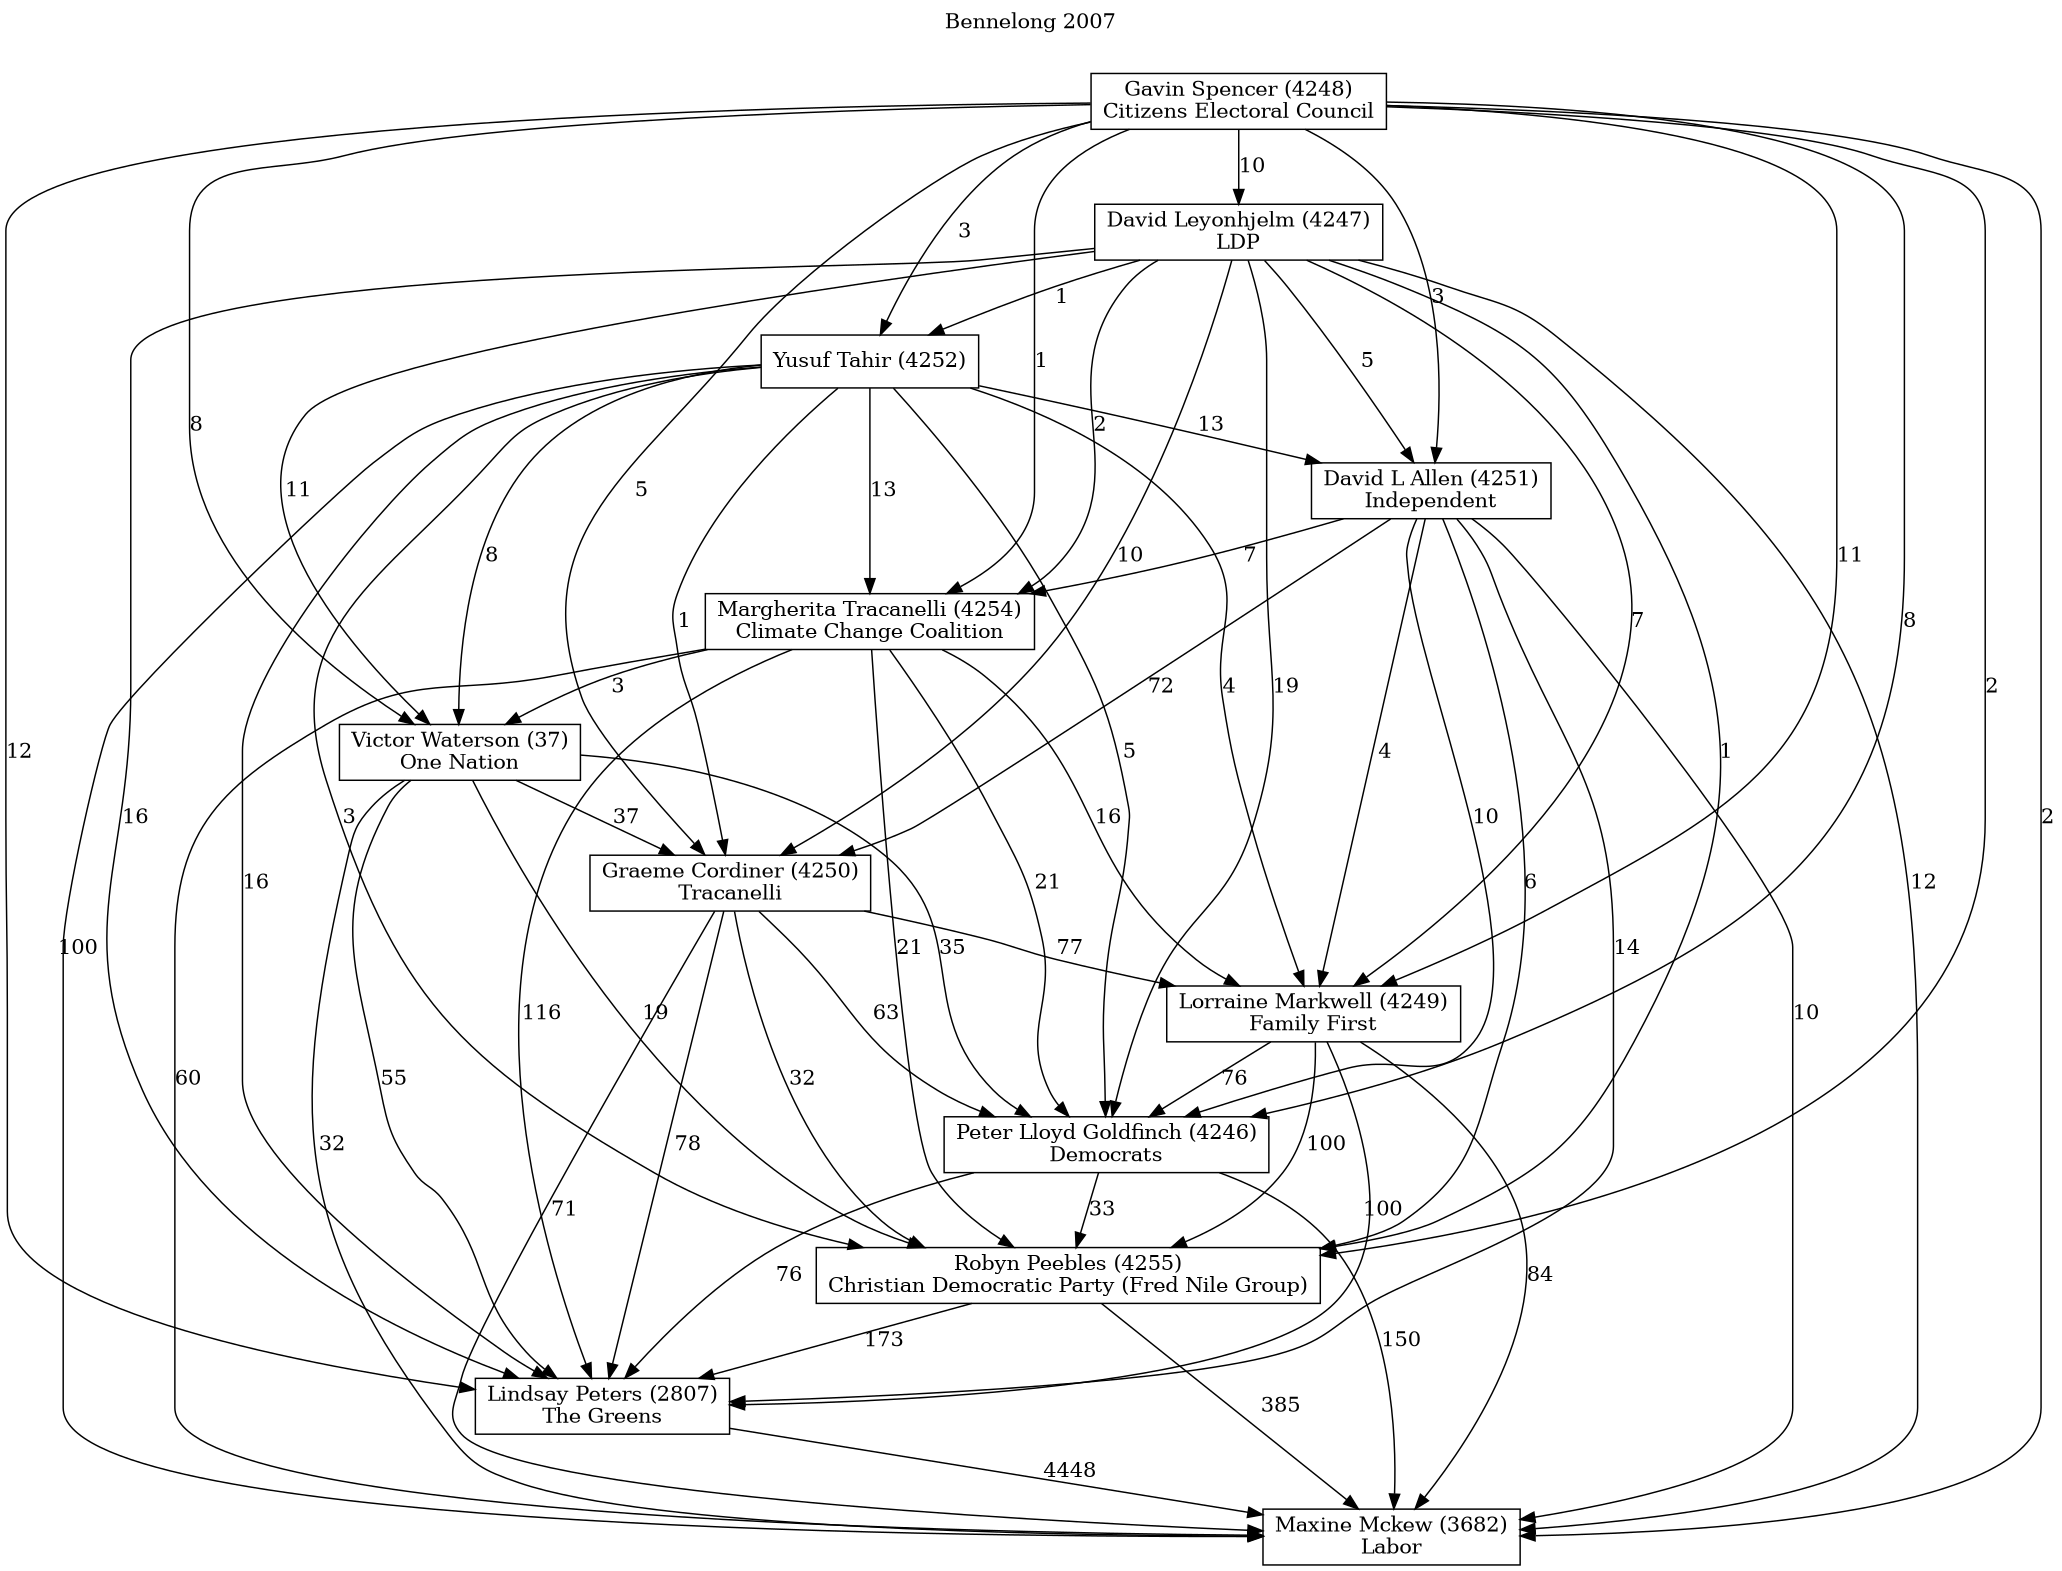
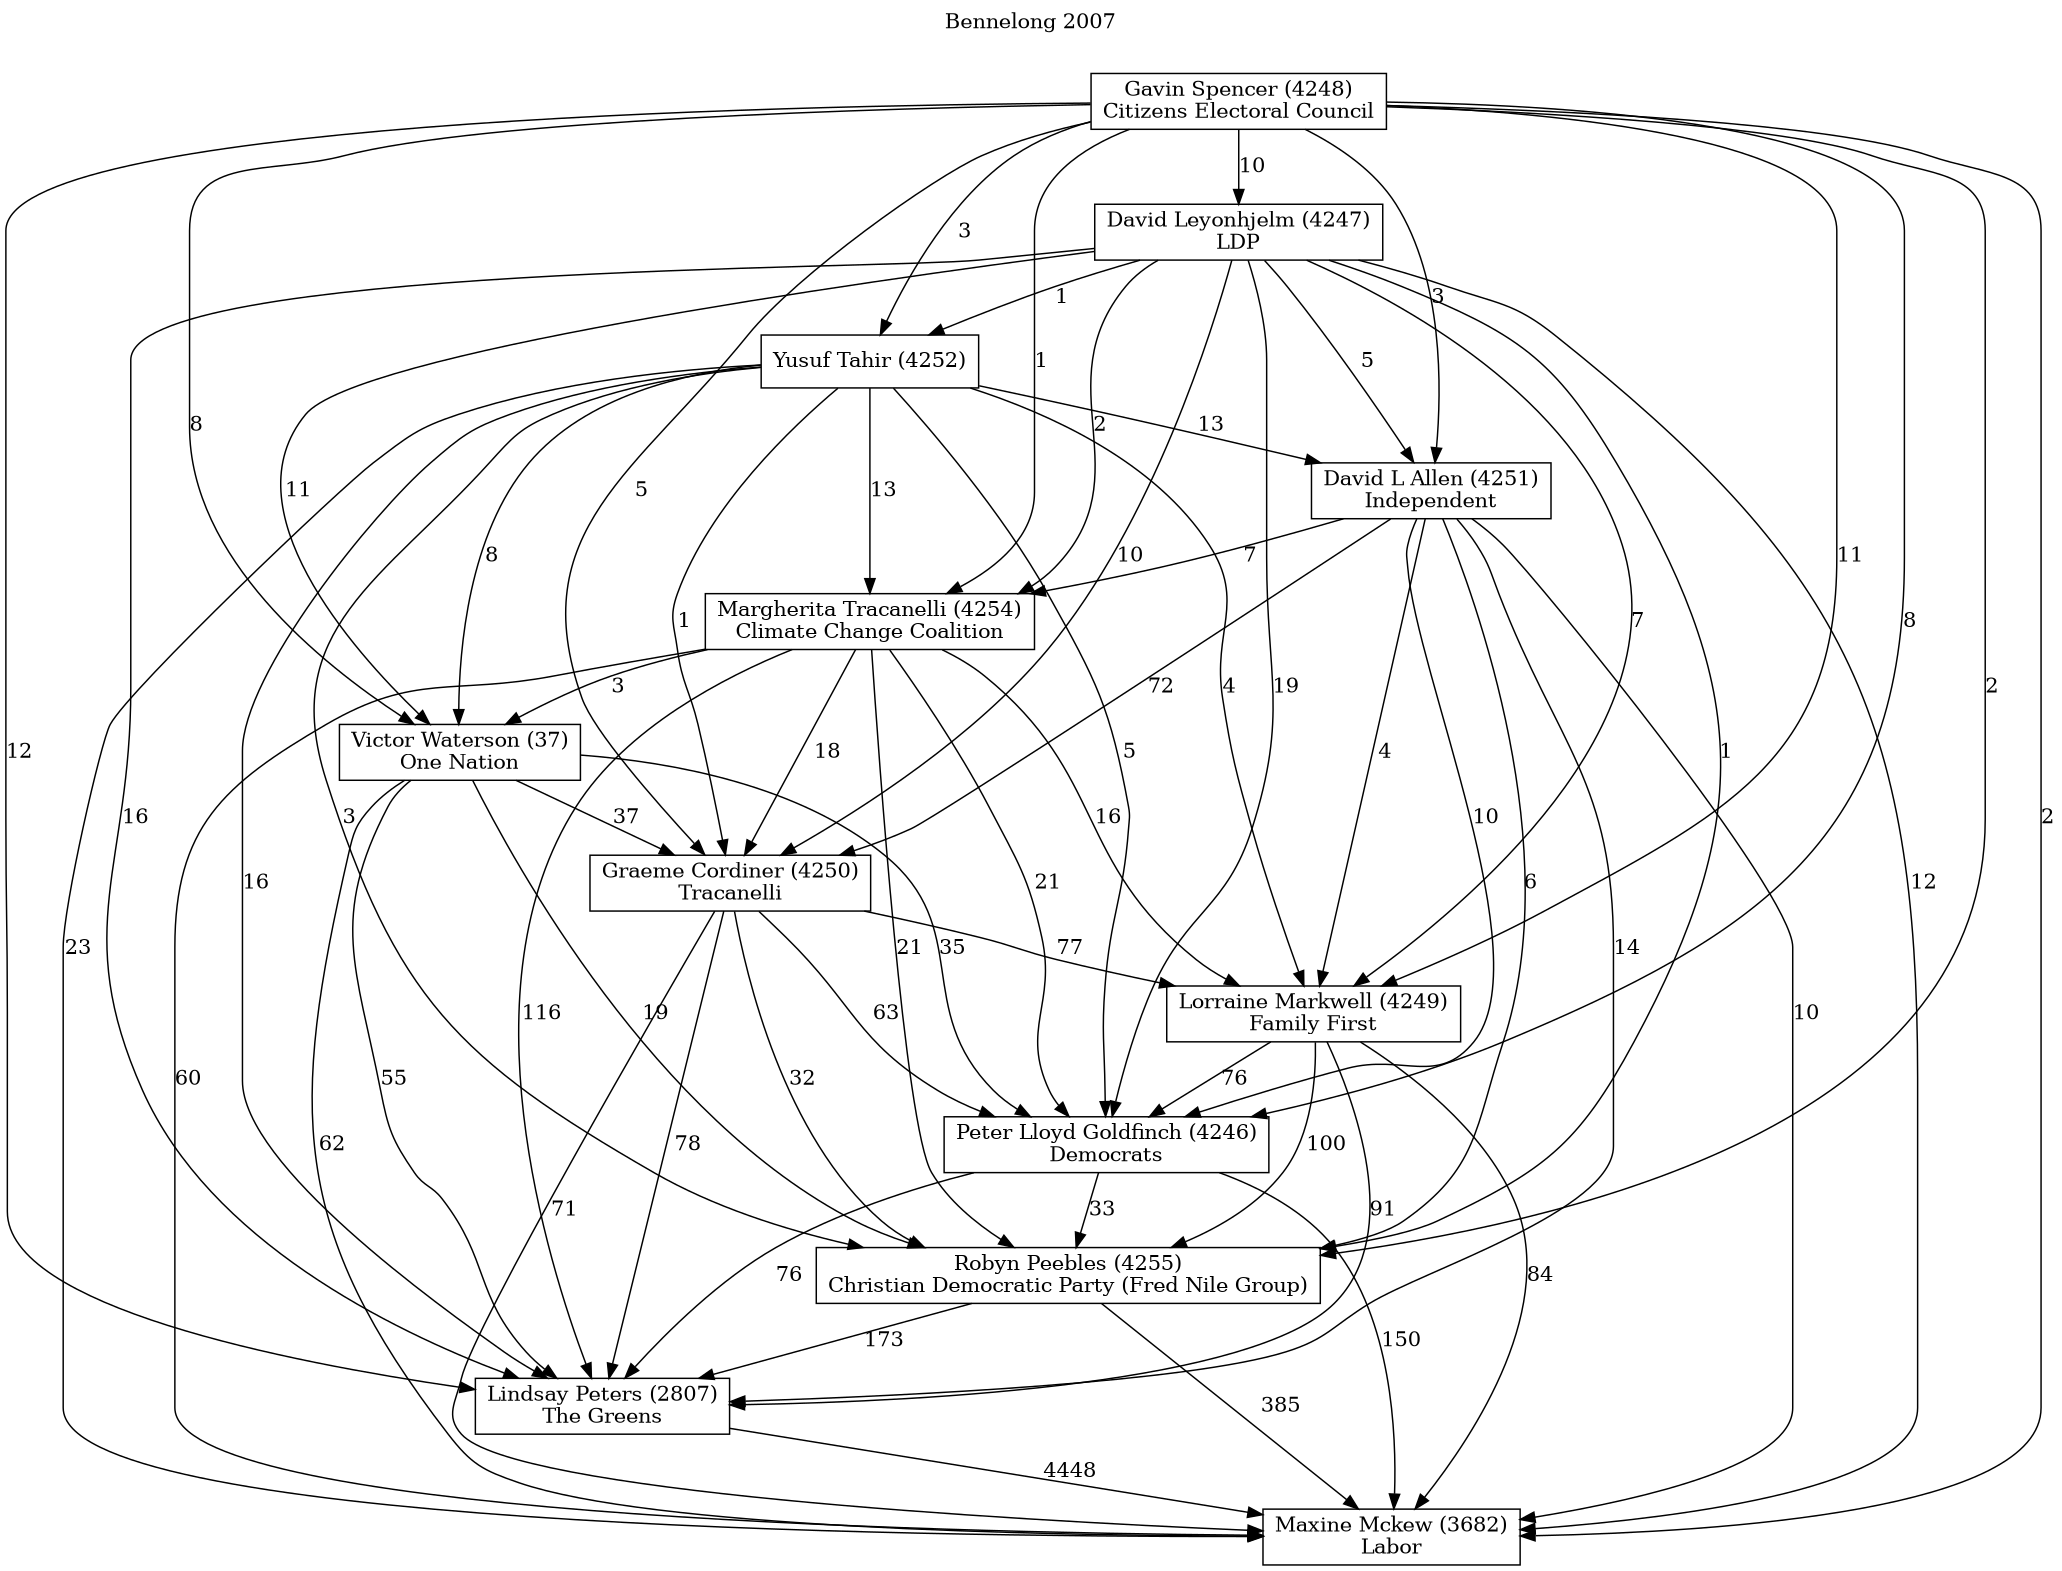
none -> (804, 746)
(79, 949) -> (79, 949)
(333, 1145) -> (333, 1145)
(1383, 1210) -> (1383, 1210)
